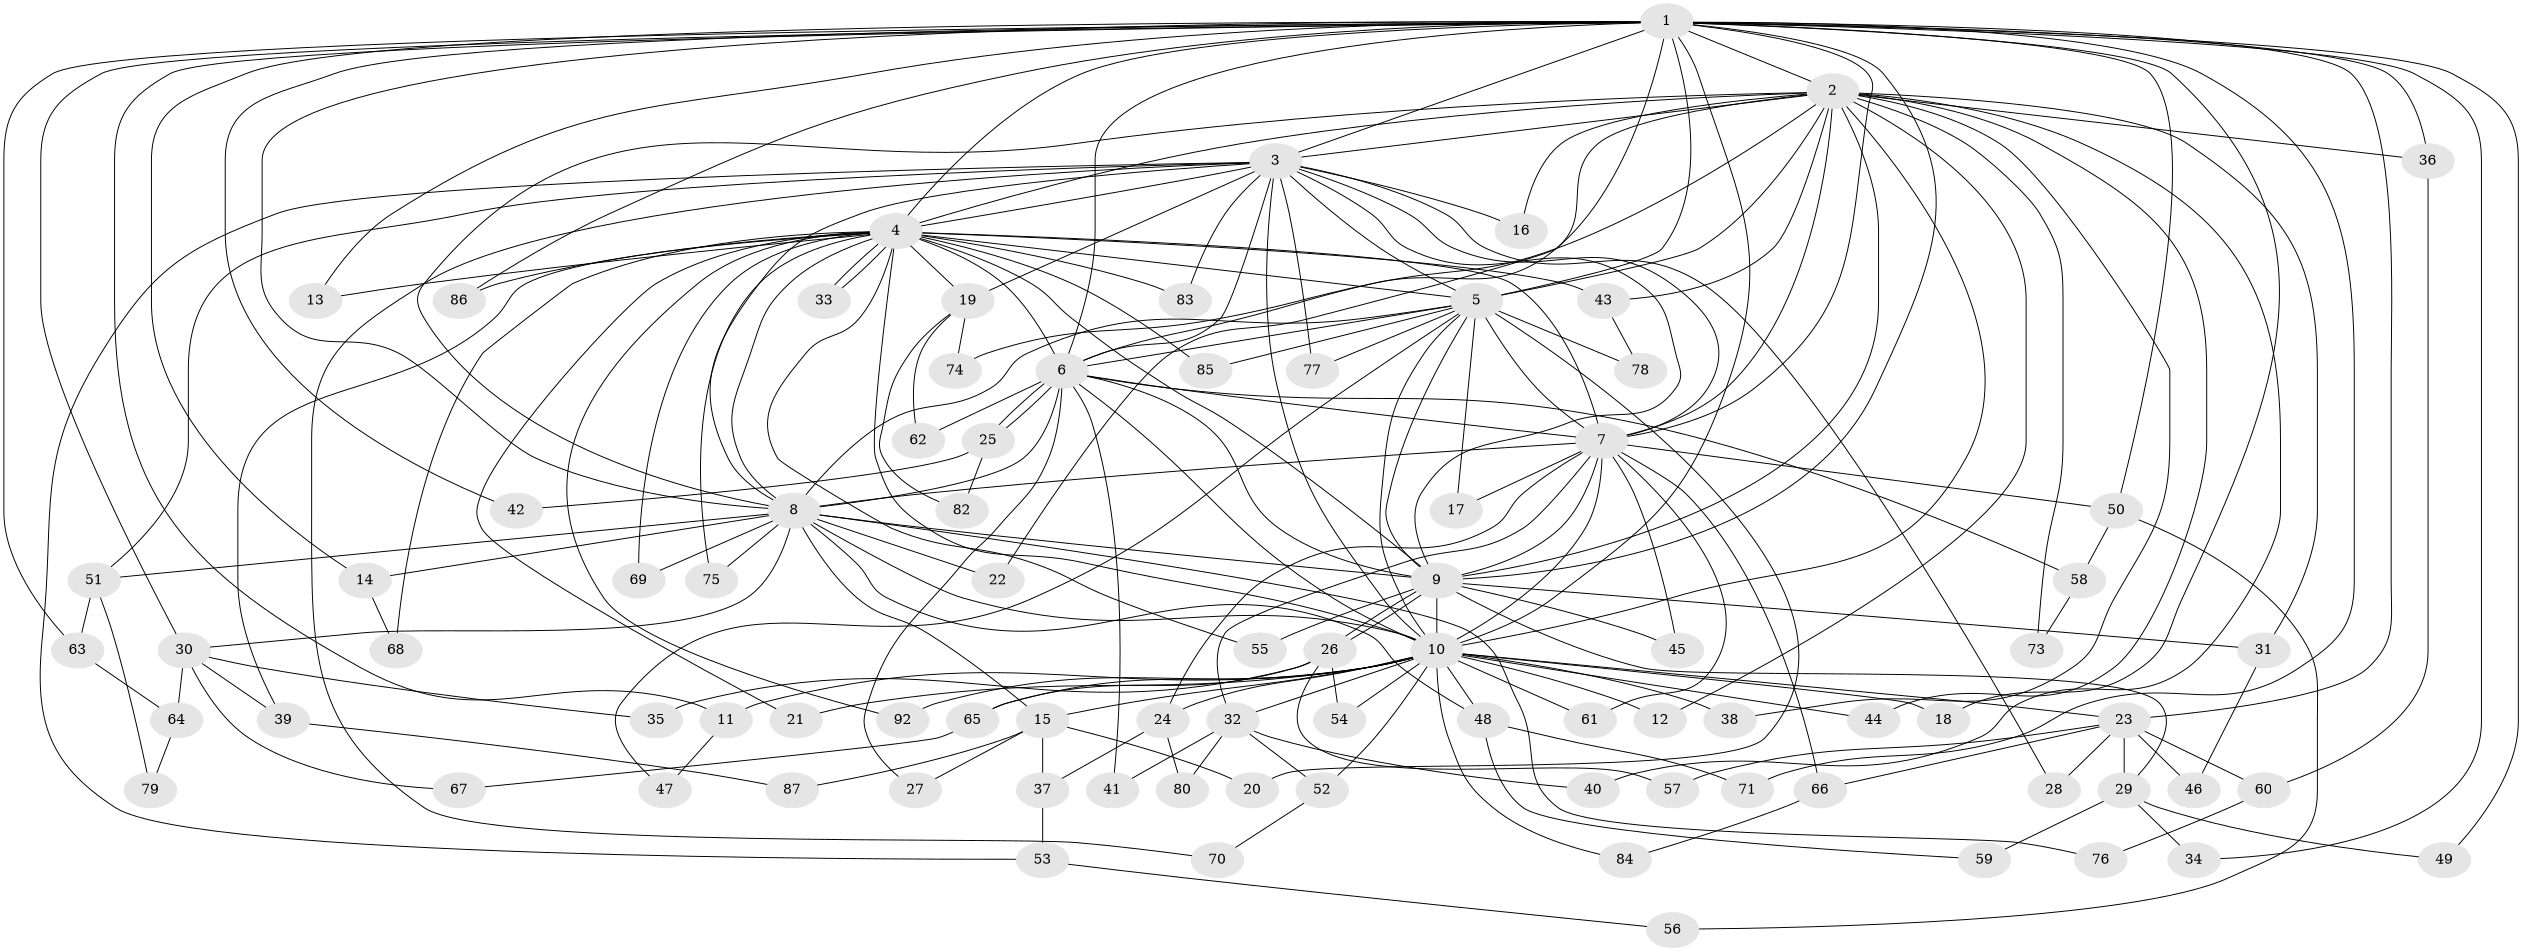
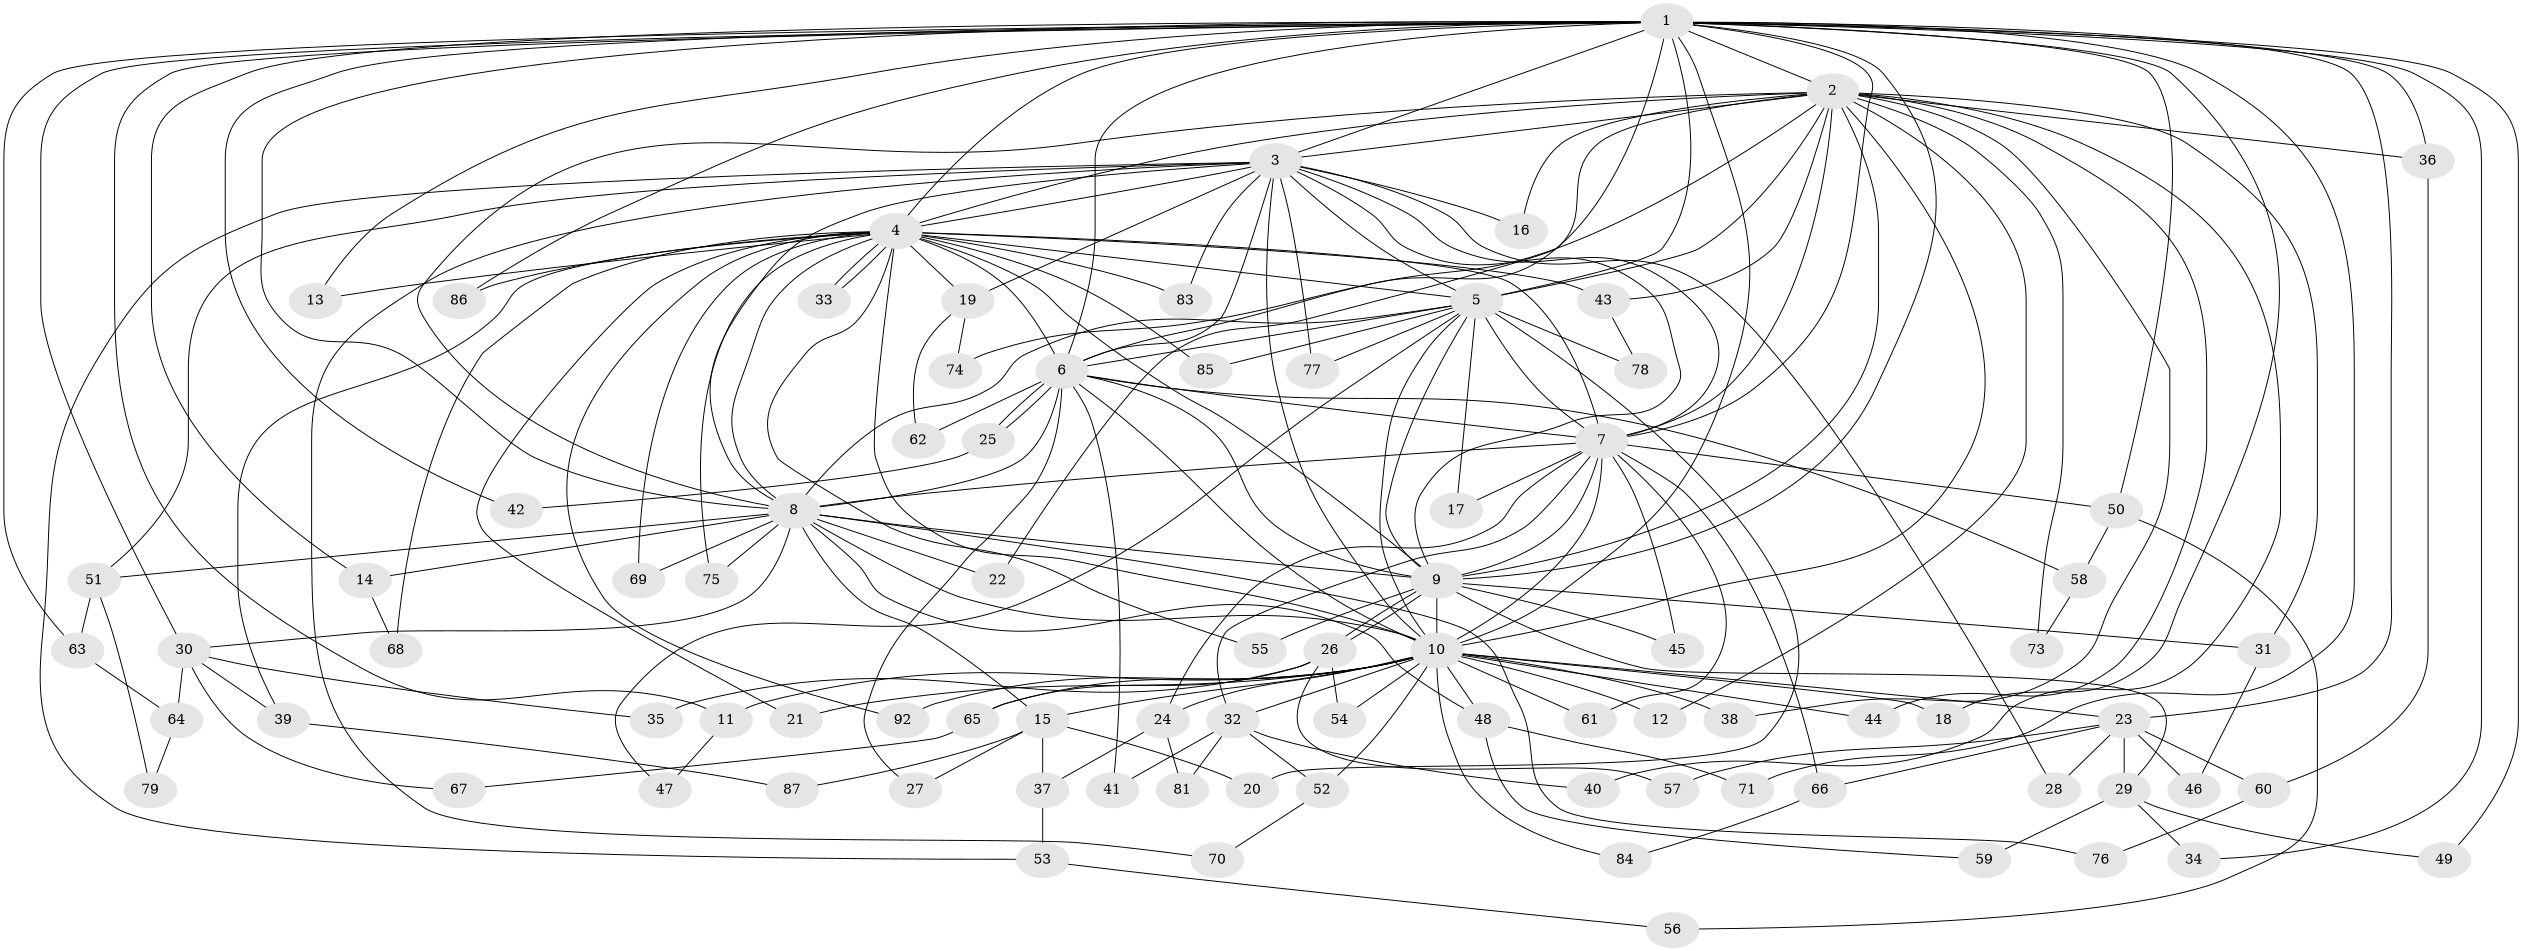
(962, 511) -> none
(1182, 790) -> (1182, 790)
